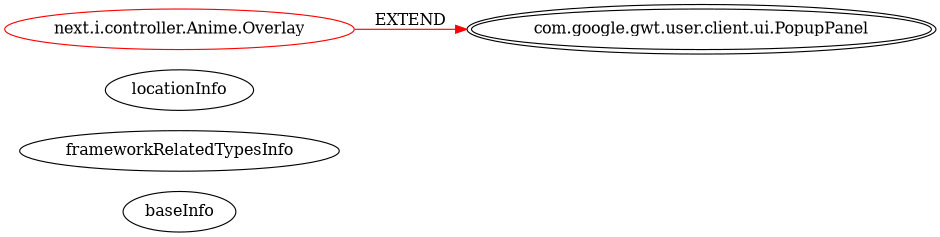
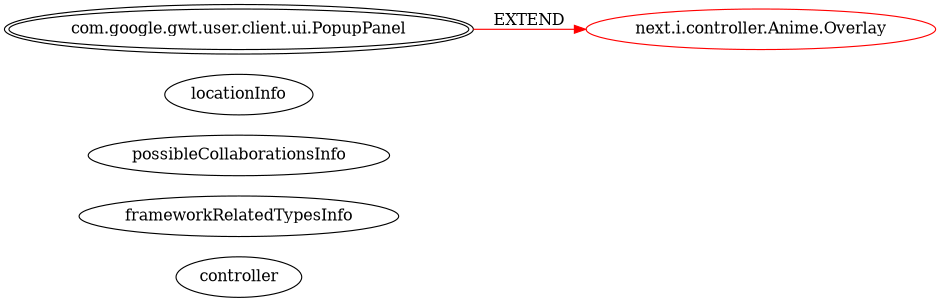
(405, 29) -> (524, 29)
none -> (239, 155)
(179, 212) -> (239, 277)
